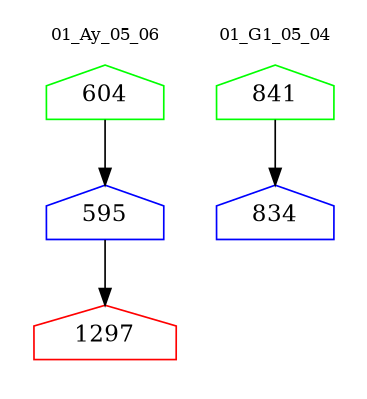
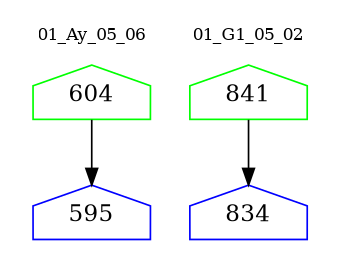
(275, 36) -> (249, 36)
(105, 335) -> none
